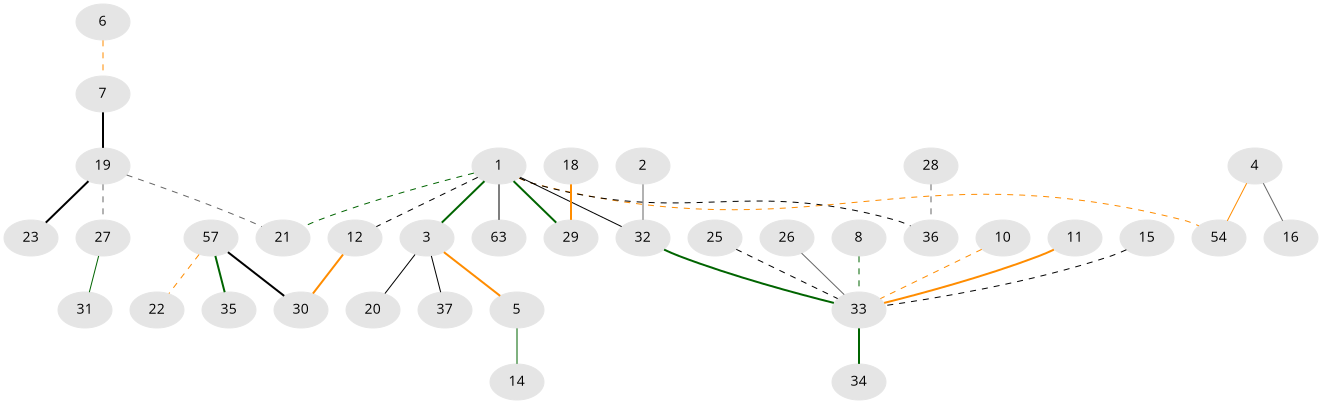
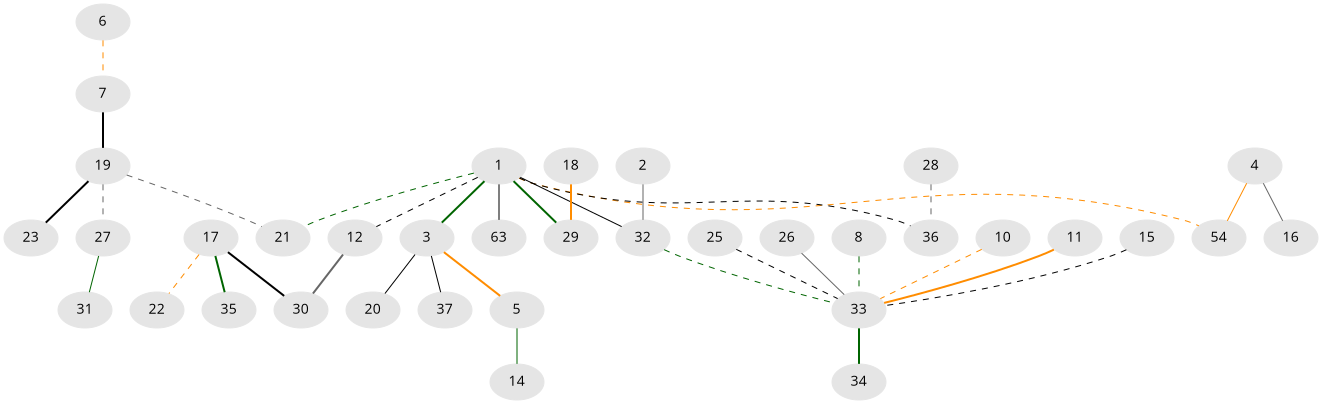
(211, 238) -> (211, 238)
(328, 274) -> (328, 274)
(748, 279) -> (748, 279)
